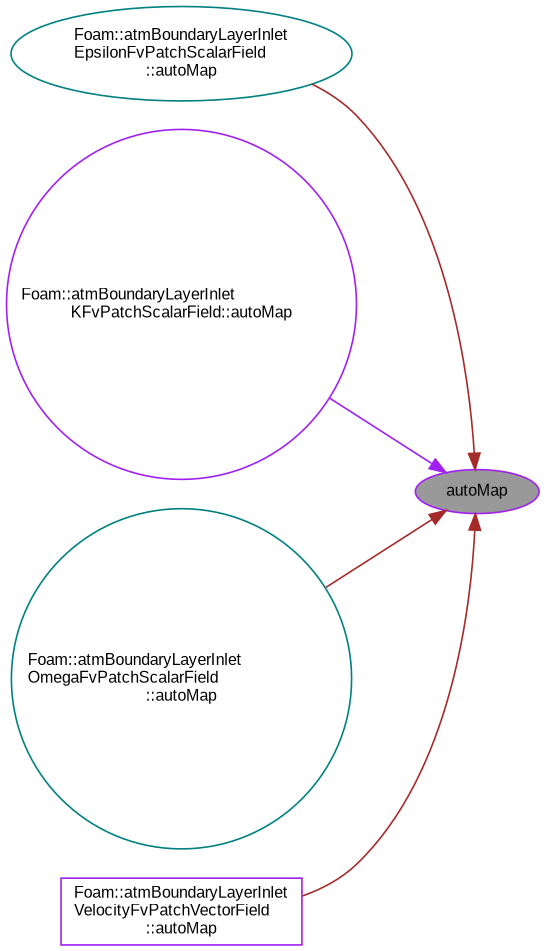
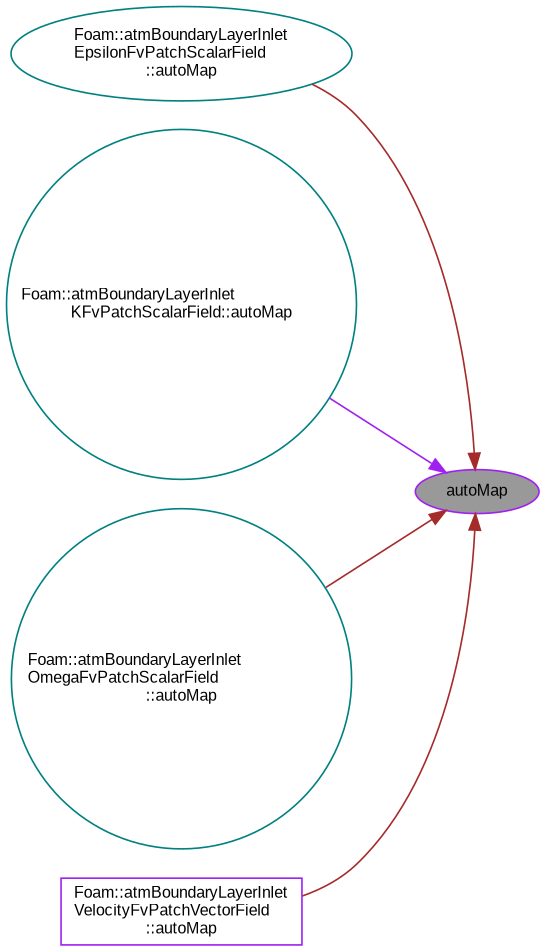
(181, 304) -> (181, 304)
